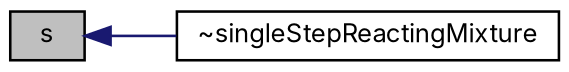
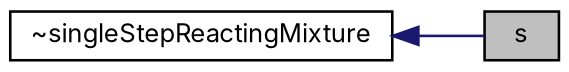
(144, 36) -> (451, 36)
